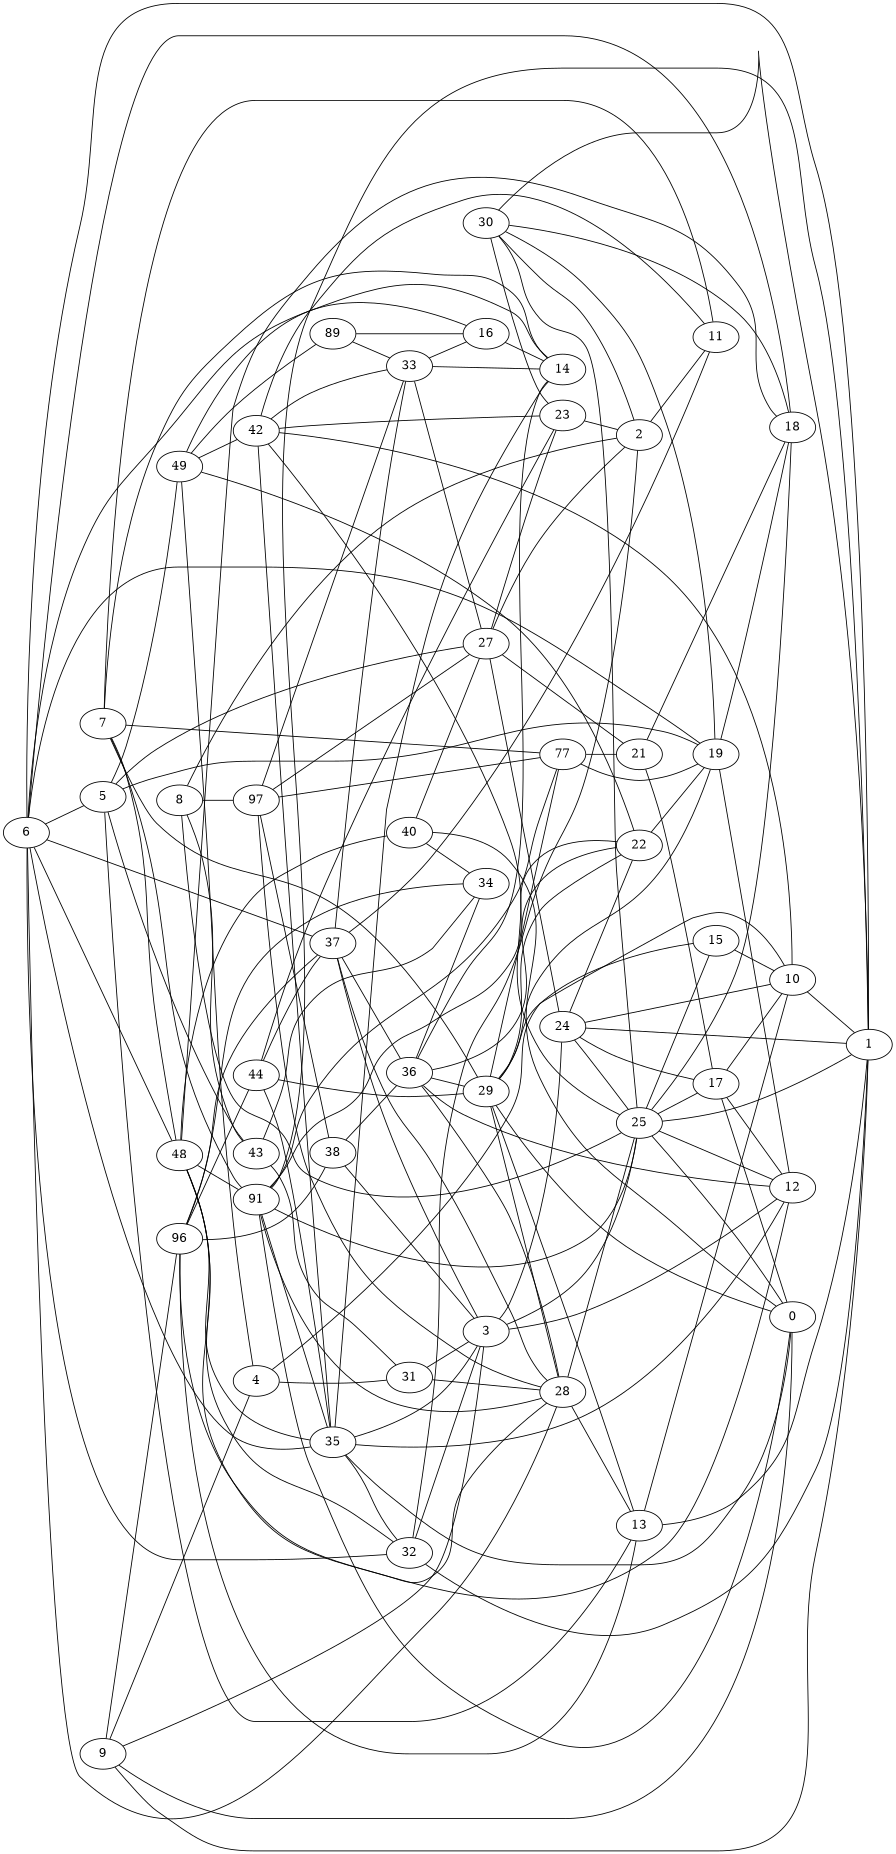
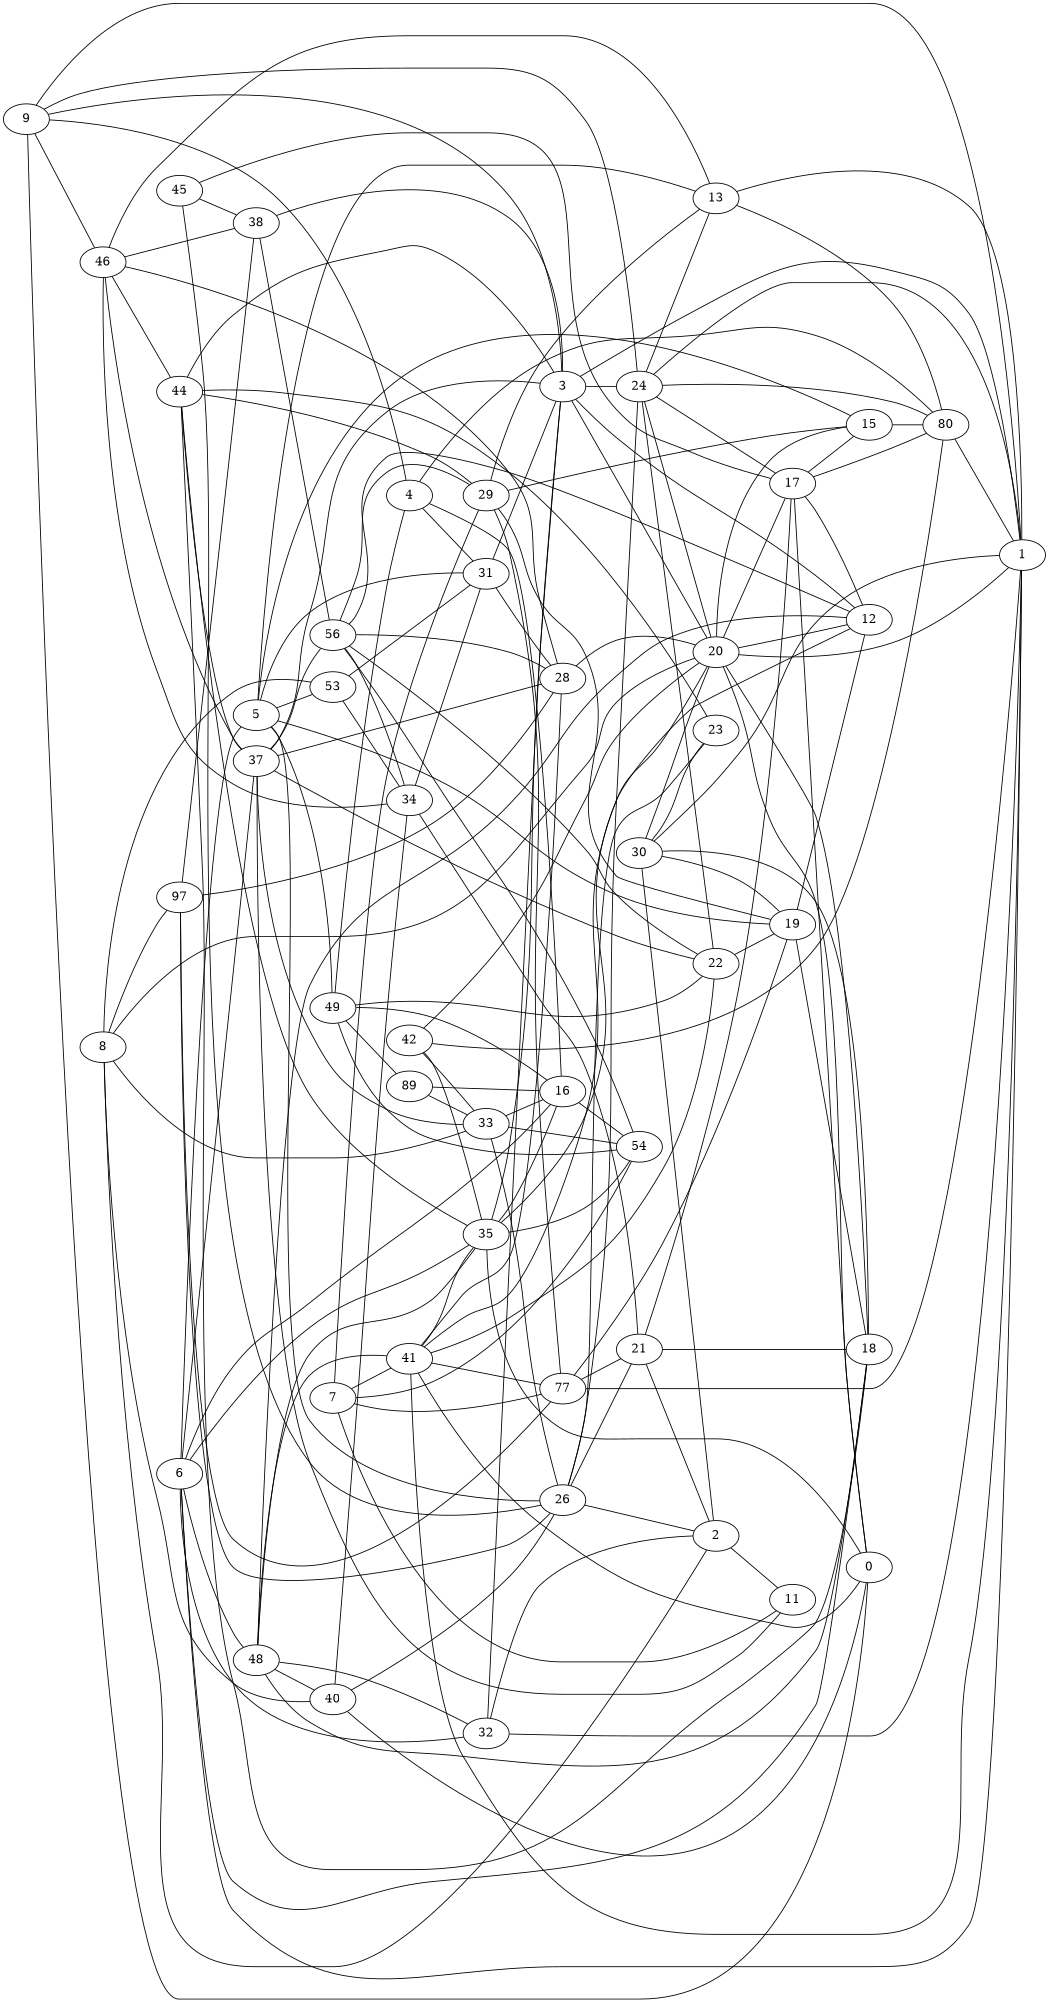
none -> (450, 68)
none -> (180, 191)
(452, 204) -> none
none -> (374, 253)
none -> (884, 269)
none -> (450, 352)
(563, 370) -> (639, 1147)
(409, 420) -> none
(606, 427) -> (679, 1447)
(218, 449) -> (458, 1027)
none -> (831, 454)
(304, 568) -> none
(333, 583) -> (273, 1158)
none -> (335, 597)
(486, 644) -> (563, 1500)
none -> (448, 687)
none -> (543, 781)
(546, 904) -> (479, 876)
(147, 917) -> none
(793, 980) -> (946, 425)
none -> (579, 1054)
(410, 1073) -> (333, 635)
(639, 1123) -> (716, 652)
none -> (958, 1130)
(256, 1154) -> (333, 687)
(256, 1200) -> (410, 1359)
(521, 1228) -> none
(180, 1239) -> (103, 262)
(620, 1242) -> none
none -> (140, 1424)
(601, 1459) -> (678, 292)
(371, 1498) -> (534, 1160)
none -> (216, 1577)
(60, 1656) -> none
